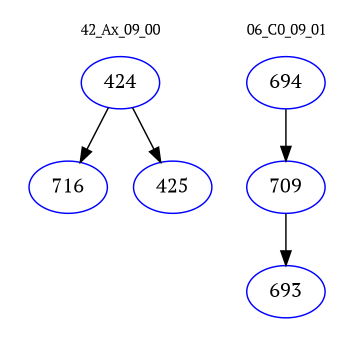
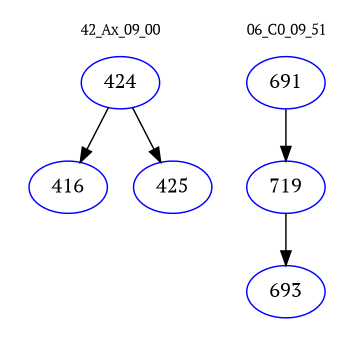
(287, 31) -> (287, 31)
(286, 83) -> (286, 83)
(68, 187) -> (68, 187)
(286, 187) -> (286, 187)
